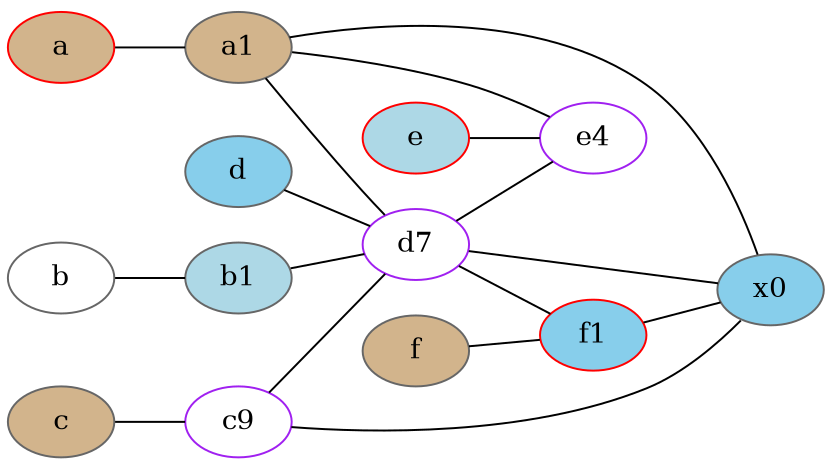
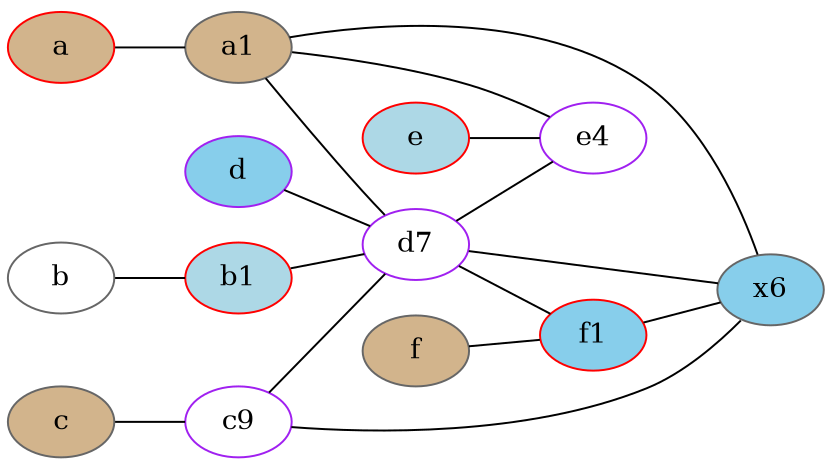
(238, 172) -> (238, 172)
(238, 278) -> (238, 278)
(771, 290) -> (771, 290)
